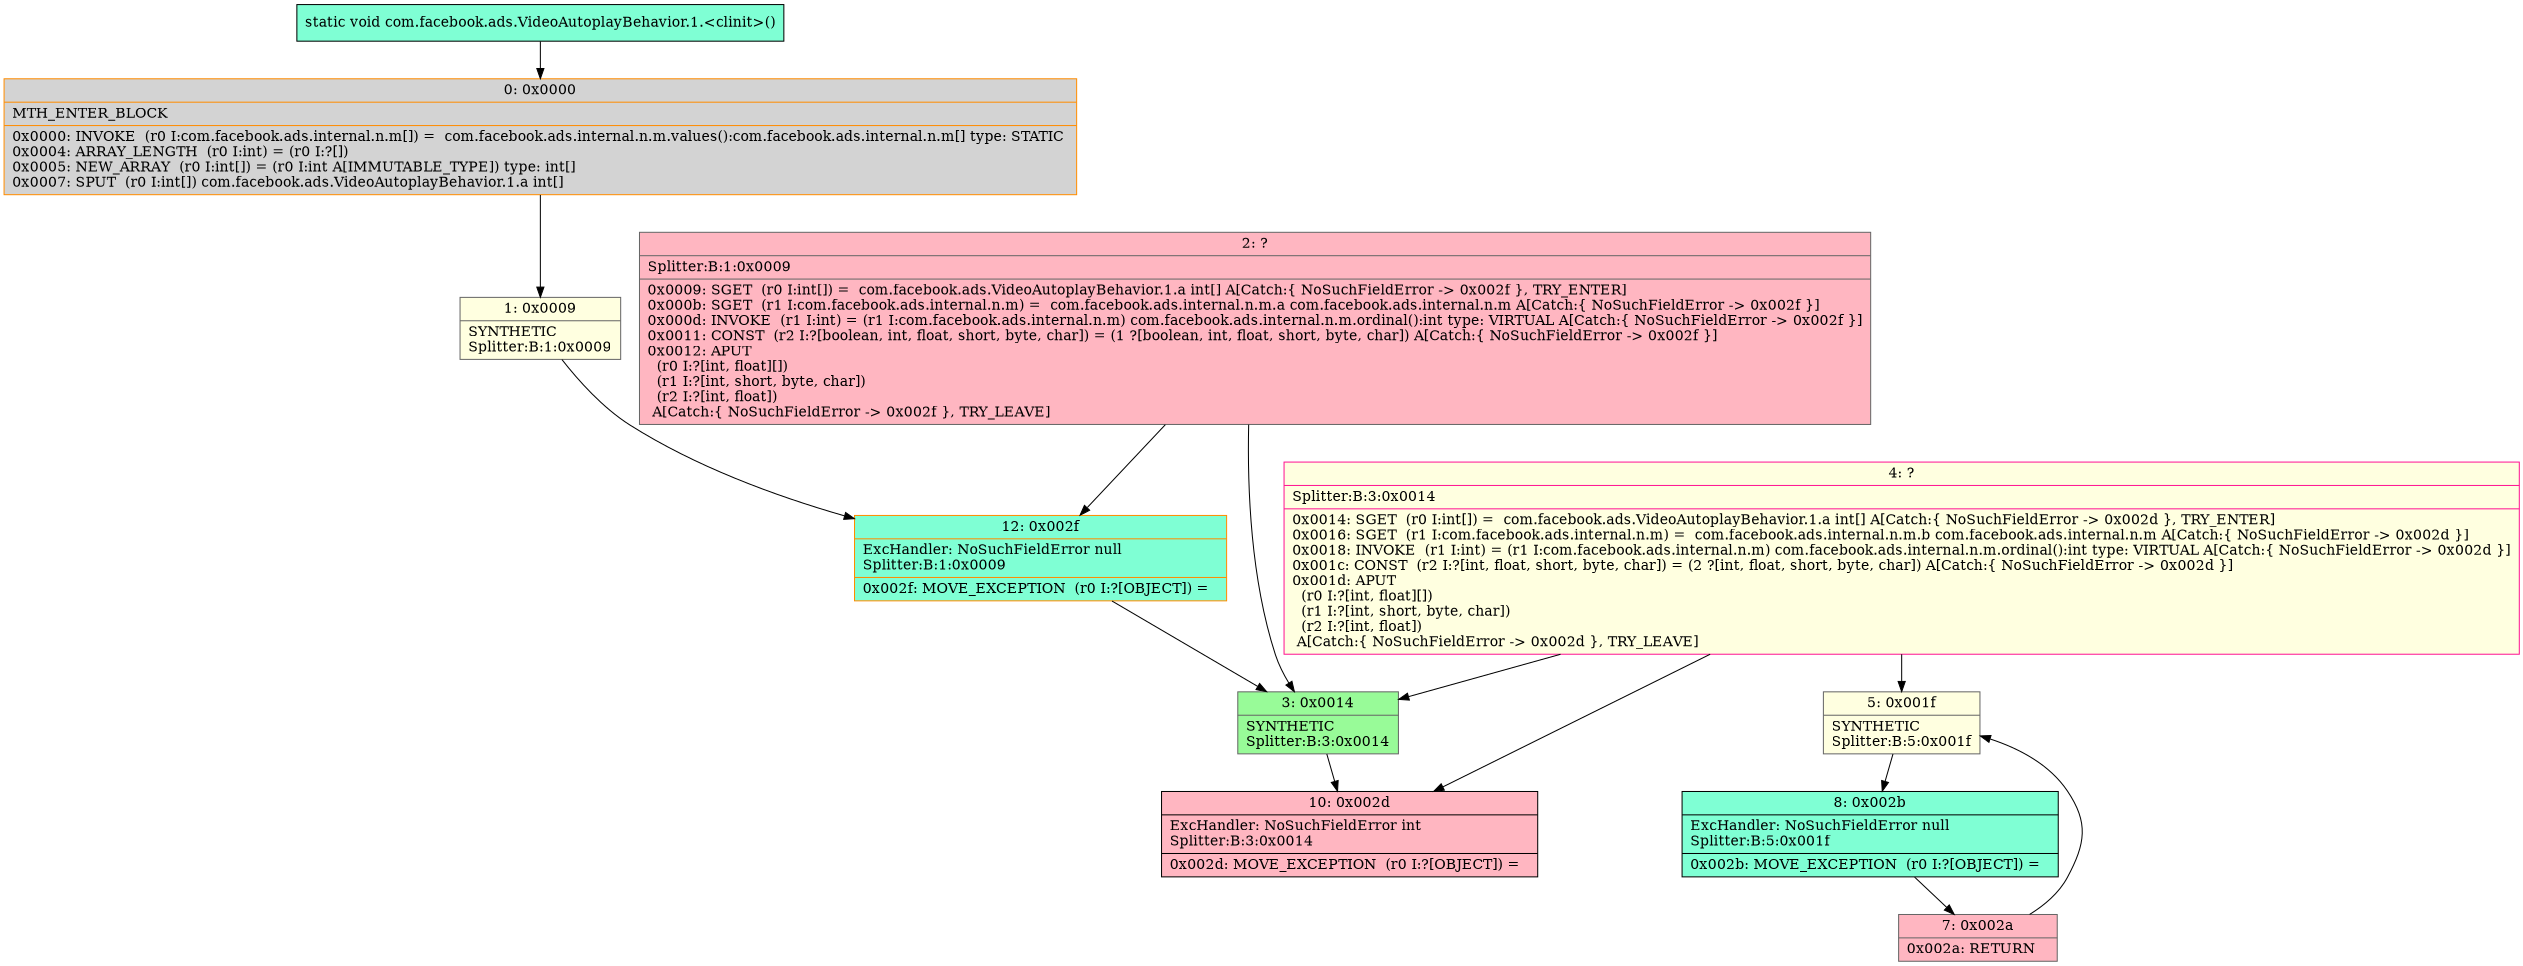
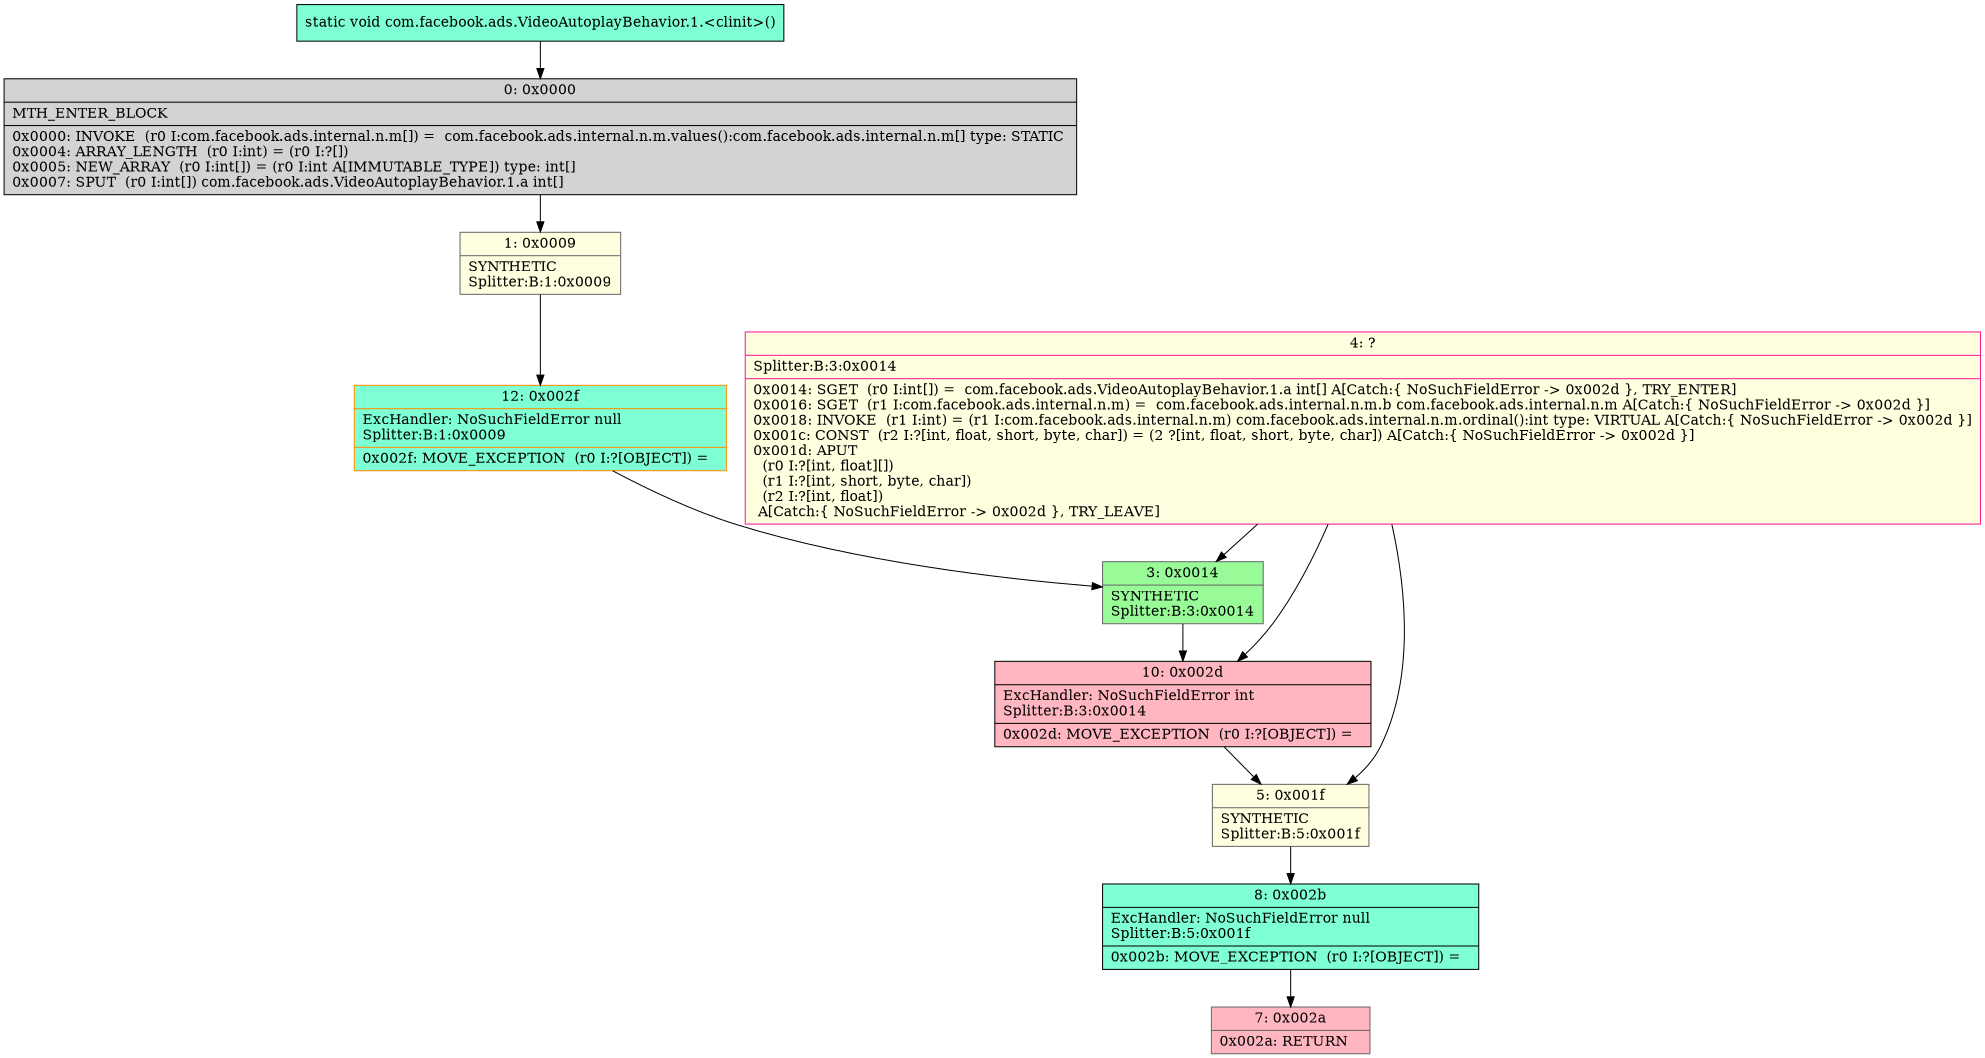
(540, 137) -> (540, 137)
(1255, 328) -> none
(2079, 814) -> (1239, 762)
